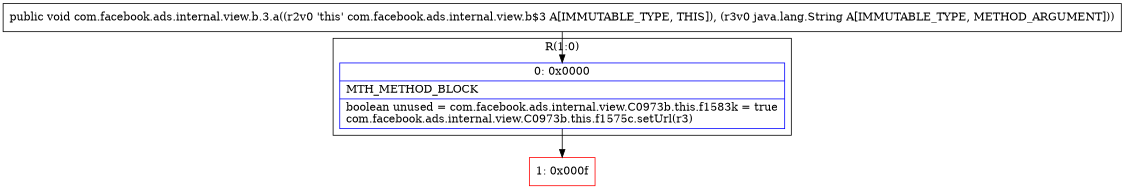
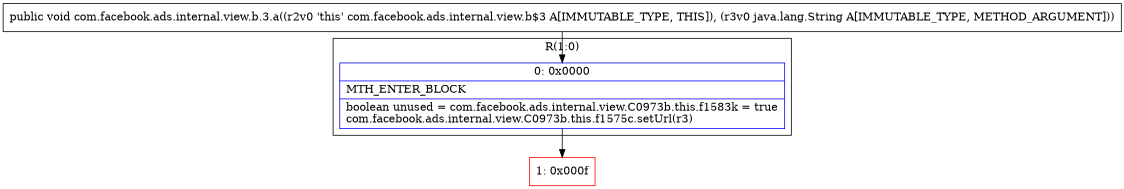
(412, 90) -> (406, 90)
